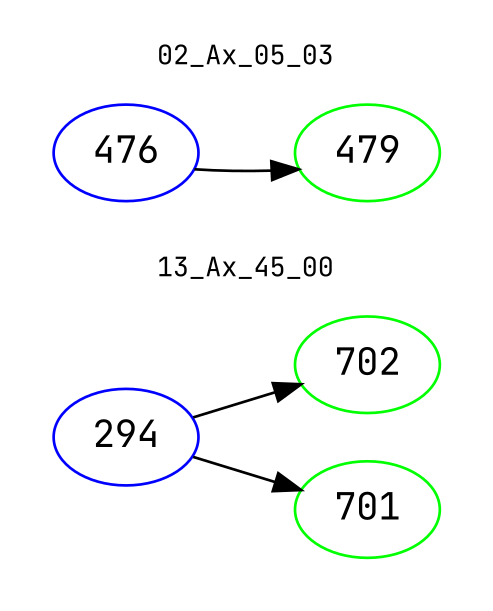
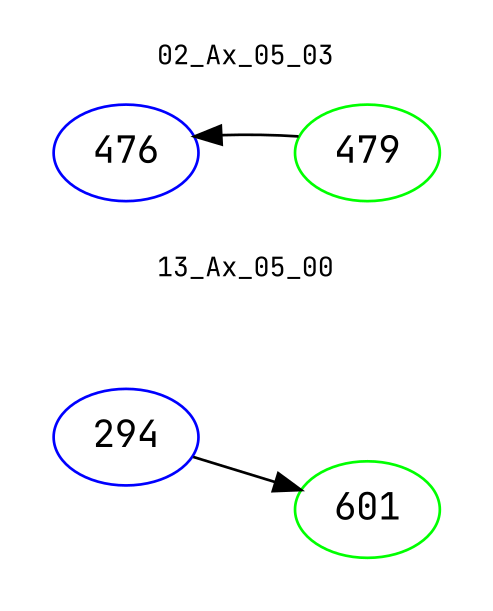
(233, 171) -> (260, 135)
(247, 270) -> (247, 270)
(367, 365) -> none
(367, 510) -> (367, 510)
